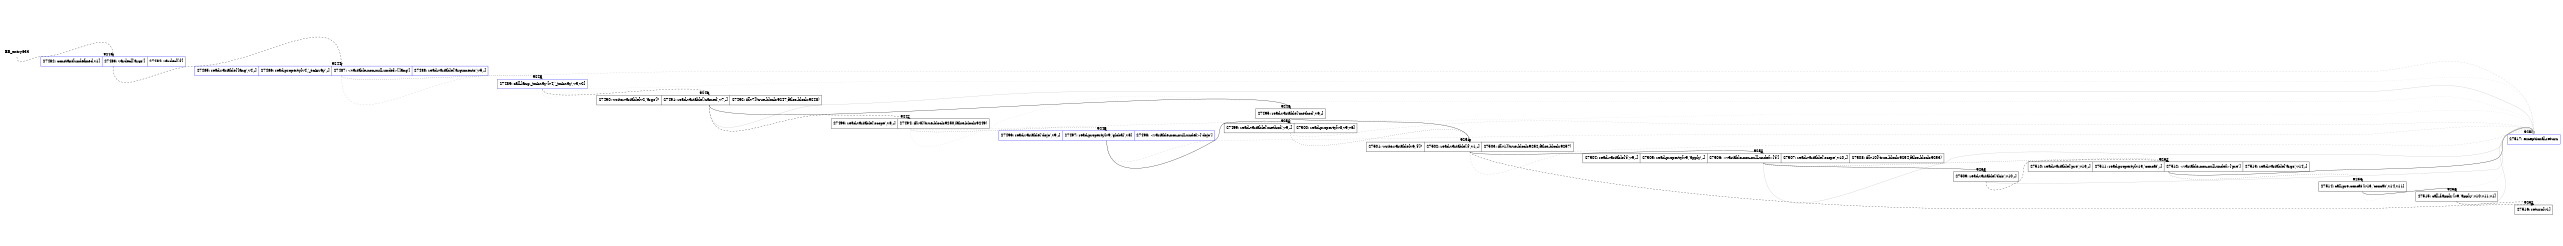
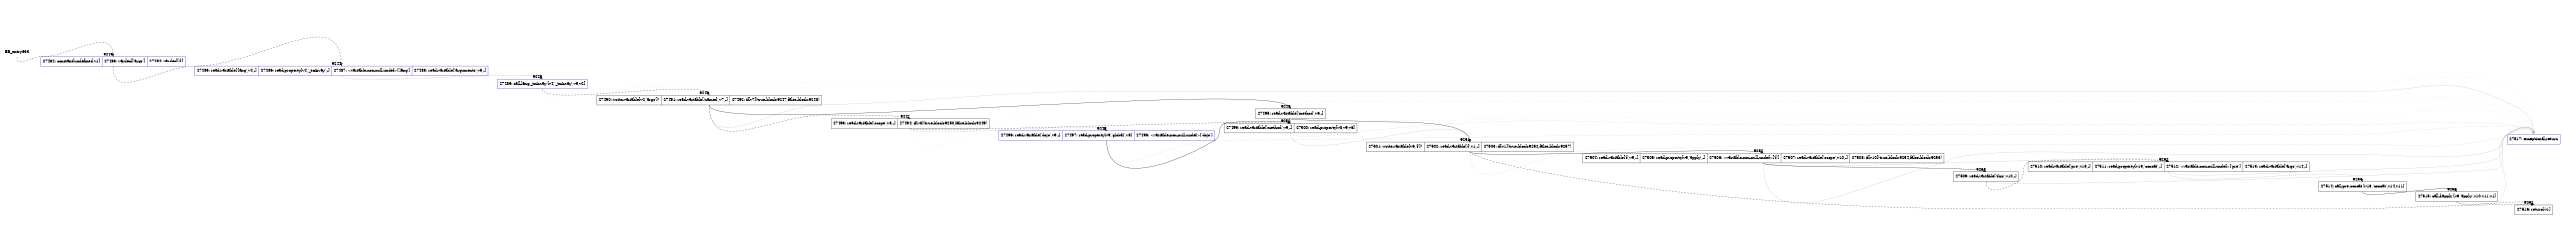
(1445, 72) -> none
(1099, 126) -> (1099, 126)
(2361, 170) -> (2361, 170)
